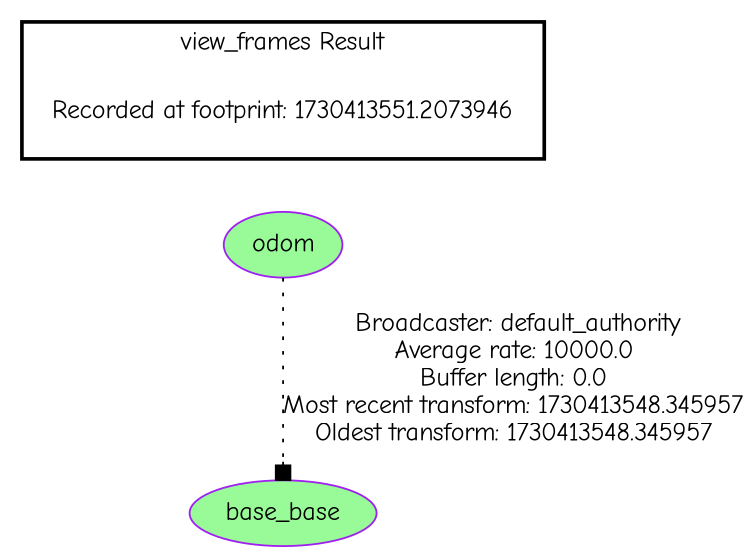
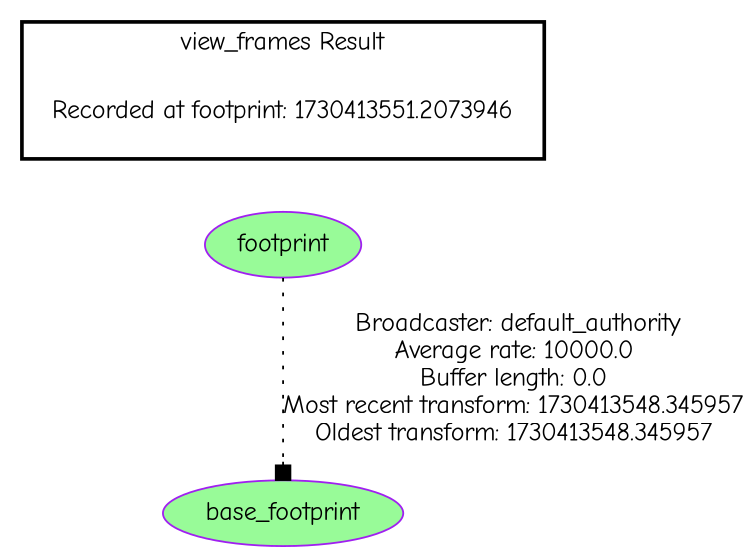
(283, 245) -> (283, 245)
(283, 513) -> (283, 513)
